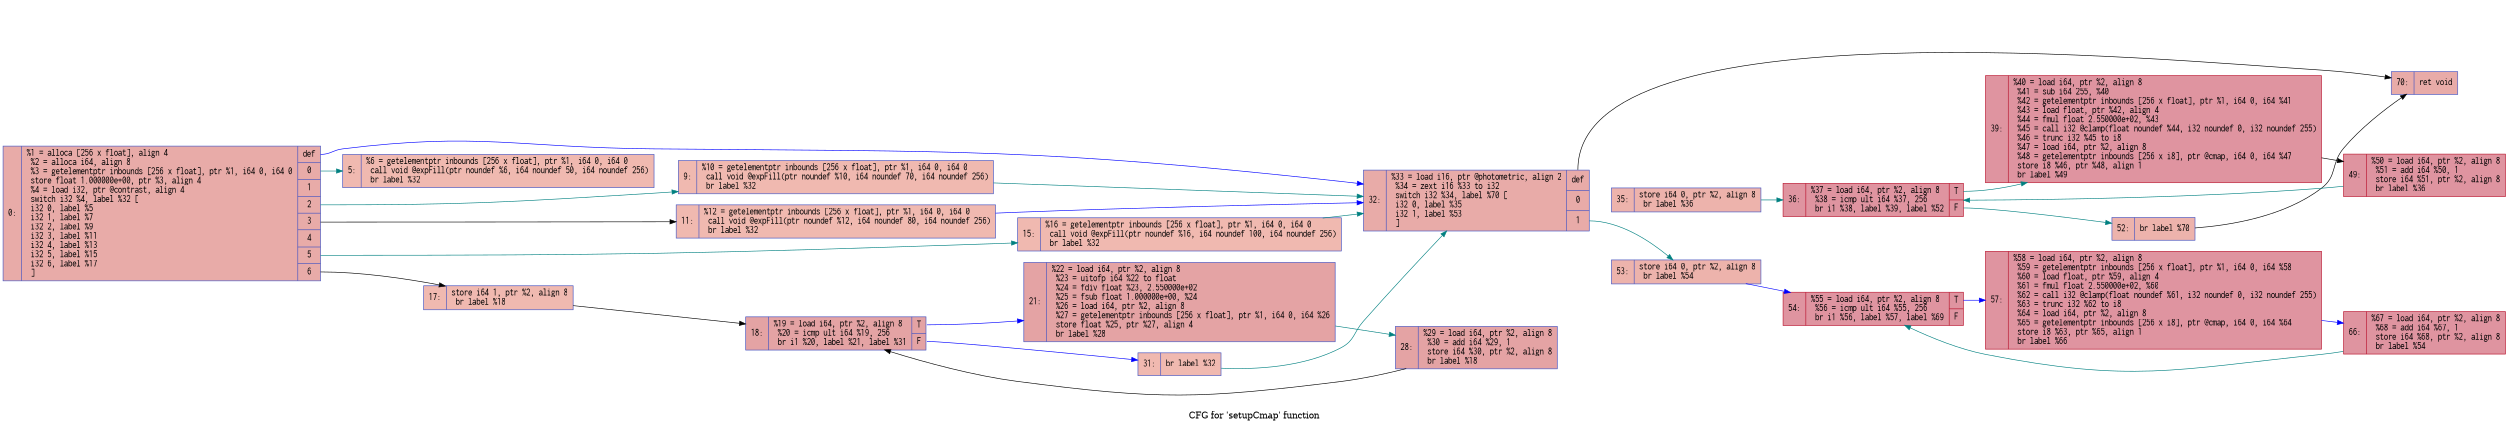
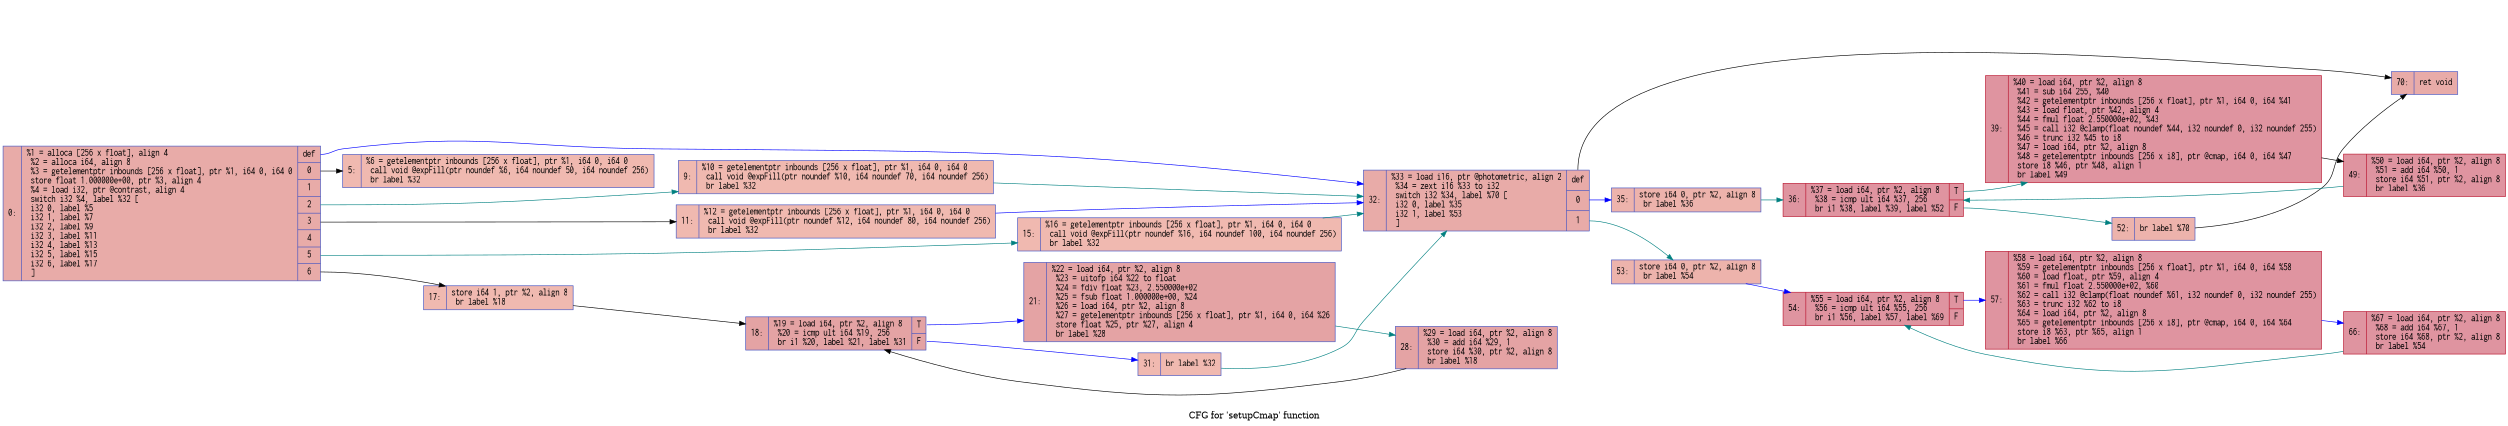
(328, 171) -> (328, 171)
none -> (1597, 200)
